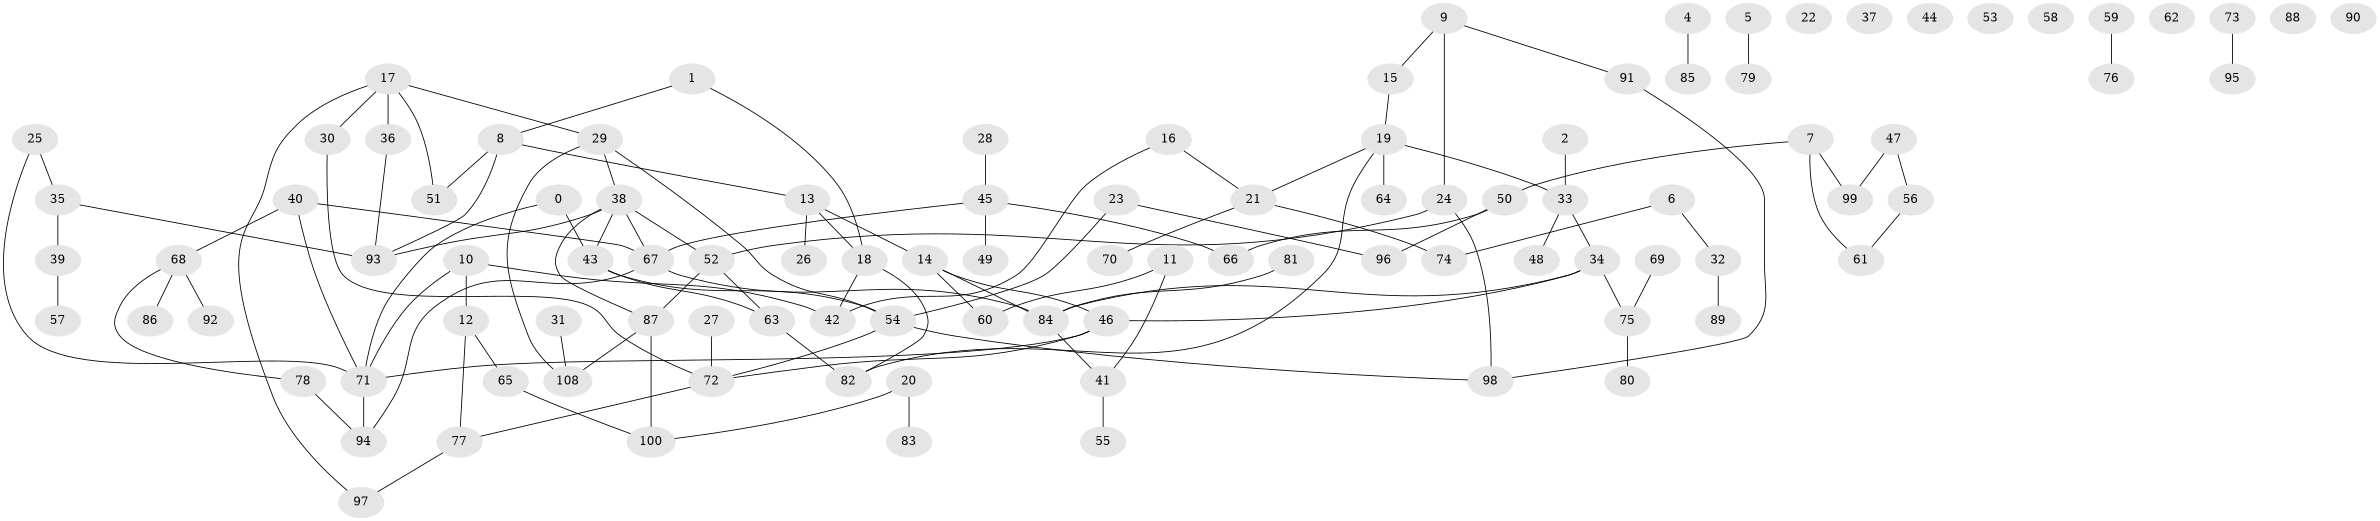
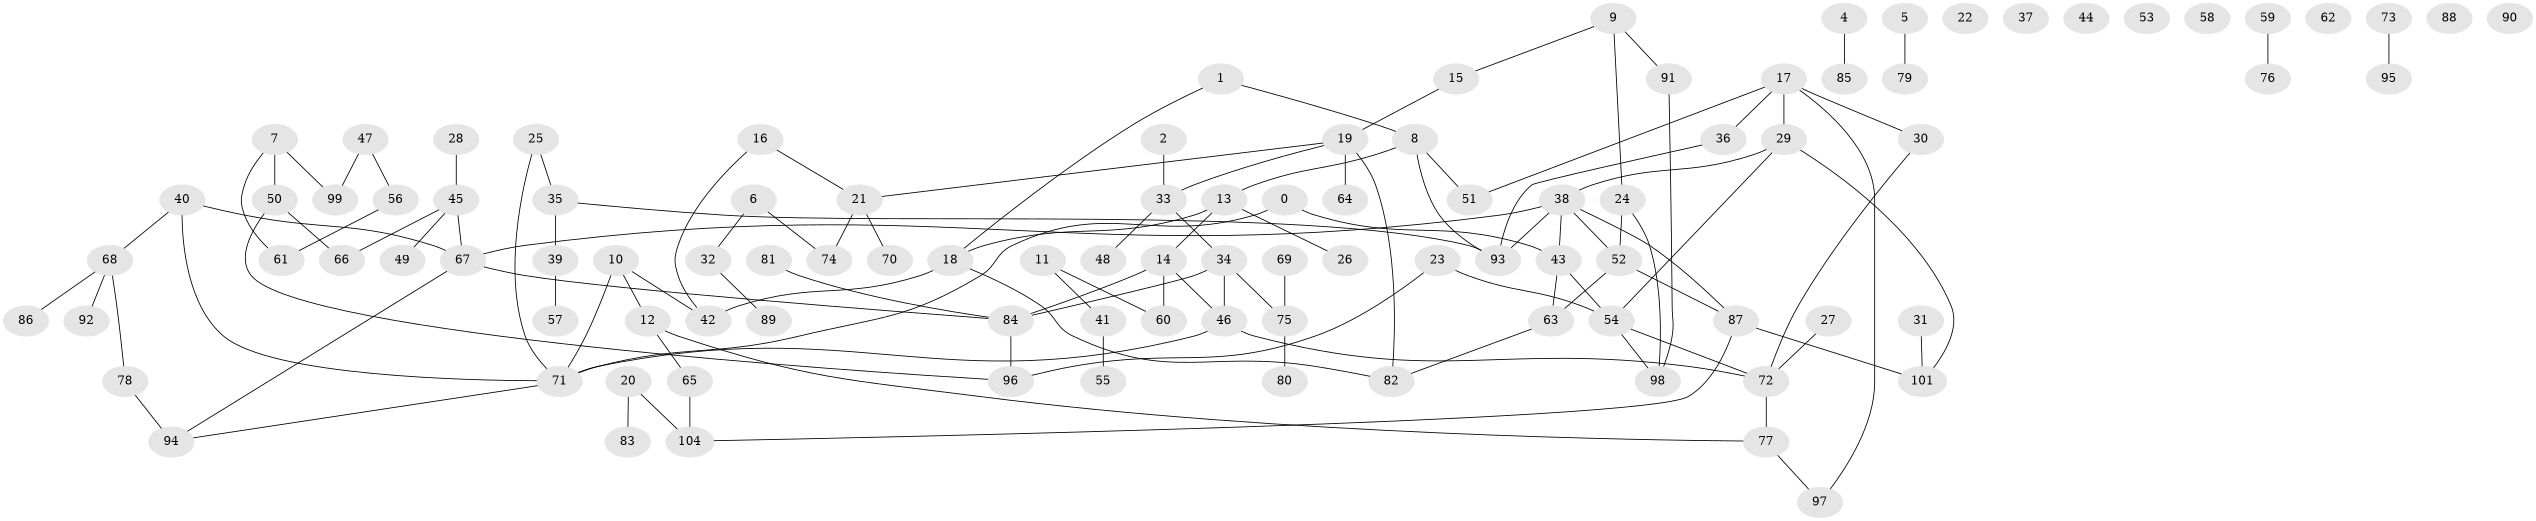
(1069, 345) -> (1011, 351)
(568, 381) -> (1923, 381)
(651, 442) -> (690, 442)
